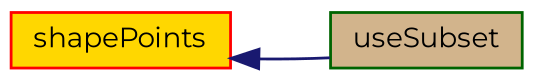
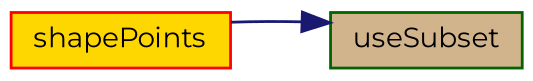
(295, 59) -> (266, 22)
